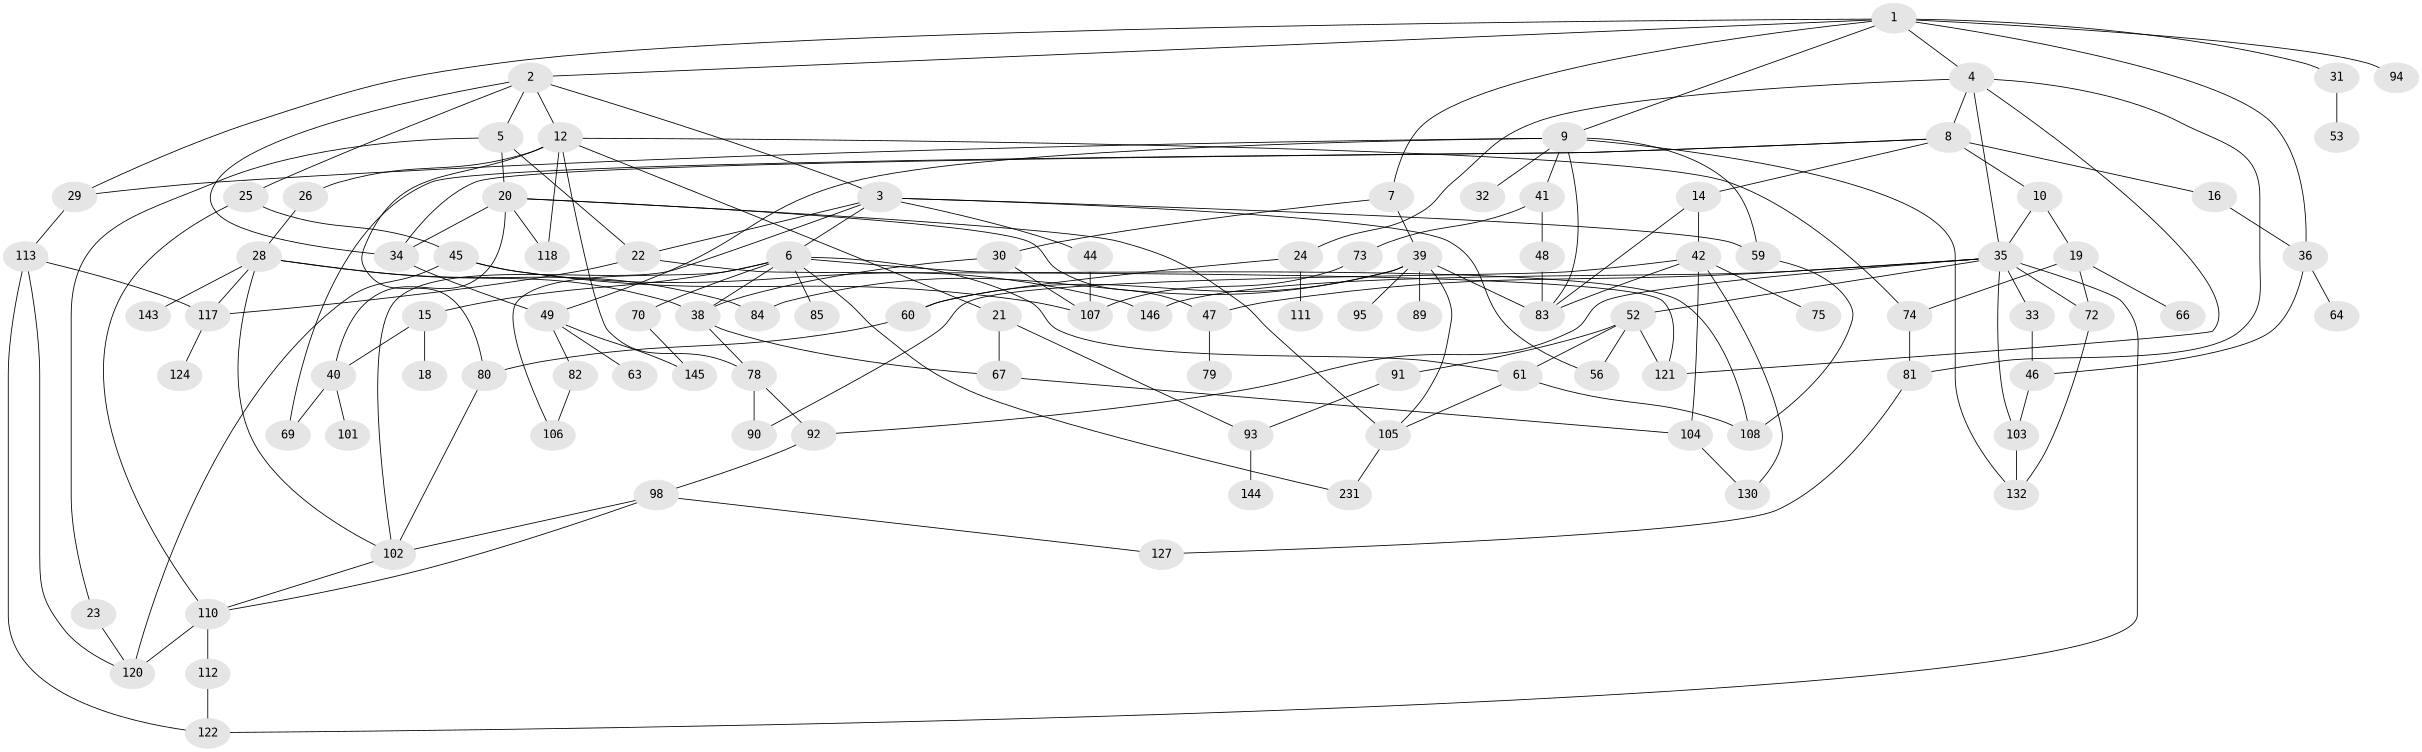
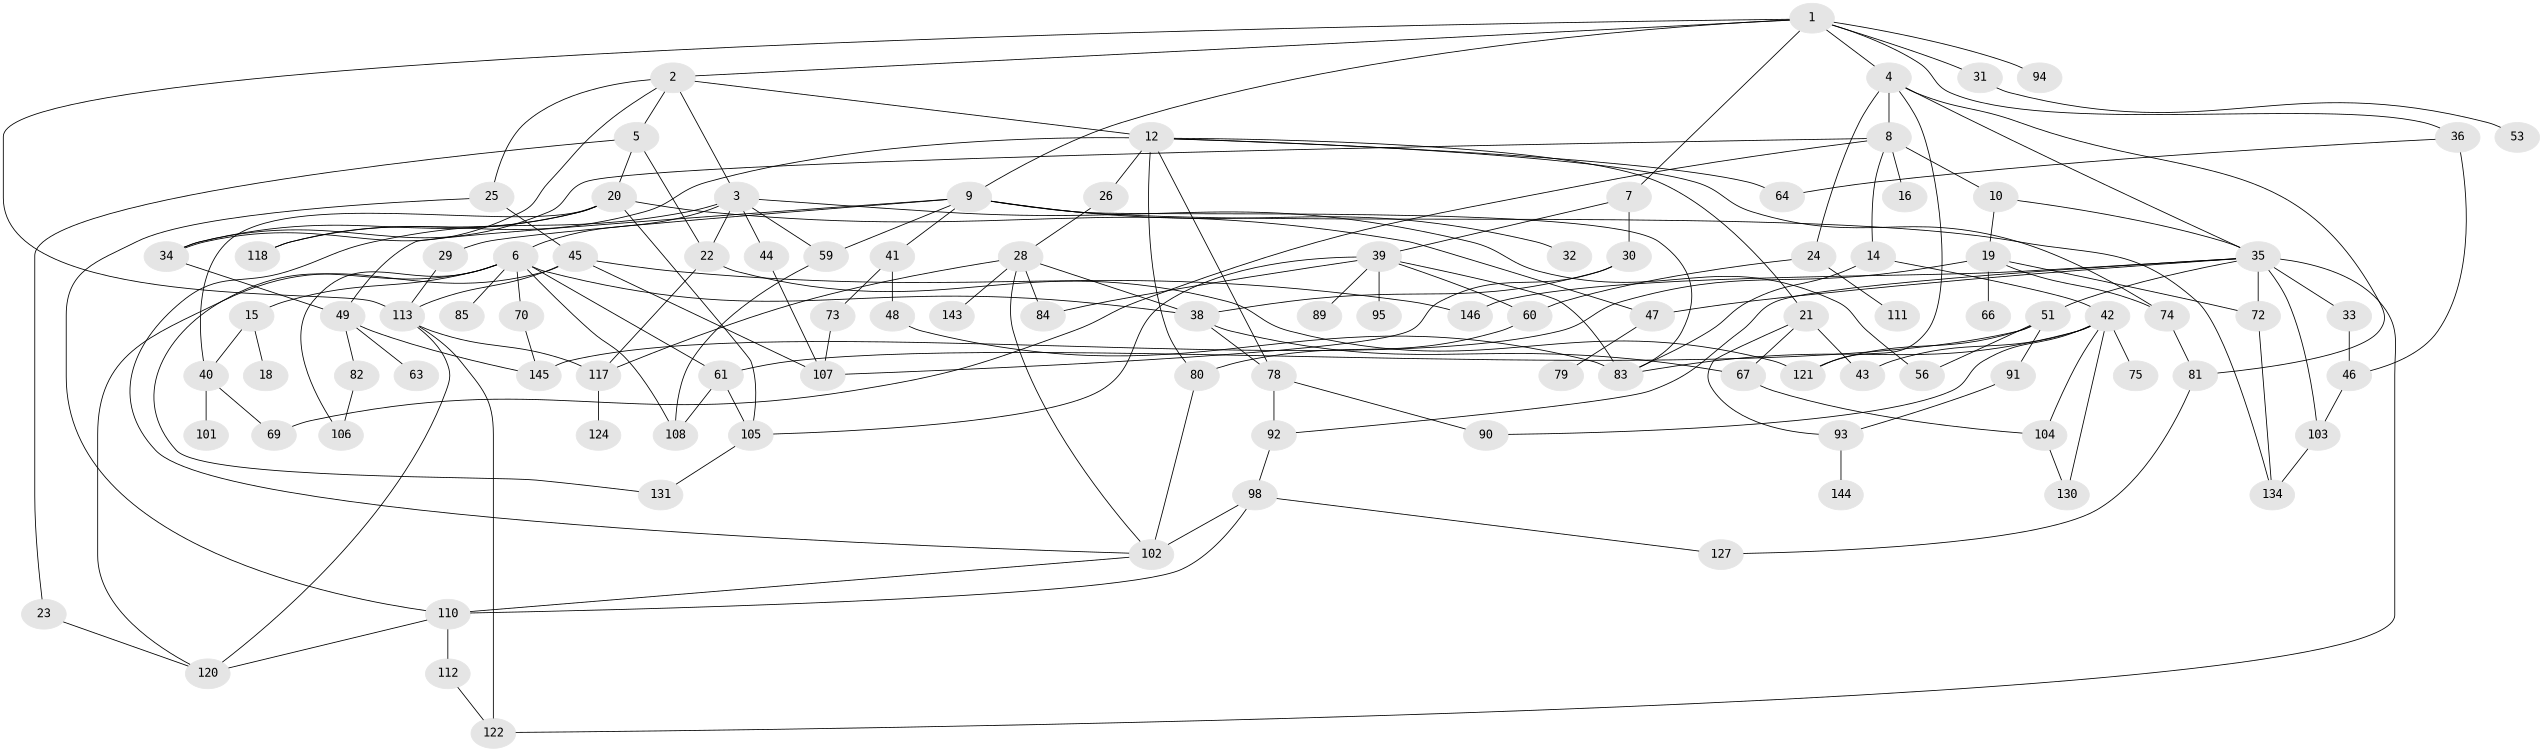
(971, 34) -> (652, 52)
none -> (1470, 153)
(2254, 223) -> none
none -> (478, 288)
(1633, 316) -> (2048, 316)
none -> (1159, 348)
none -> (1863, 376)
(1349, 495) -> (661, 495)
(2016, 495) -> (2272, 495)
